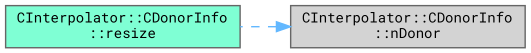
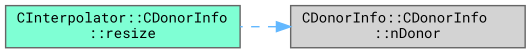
(408, 27) -> (408, 27)
